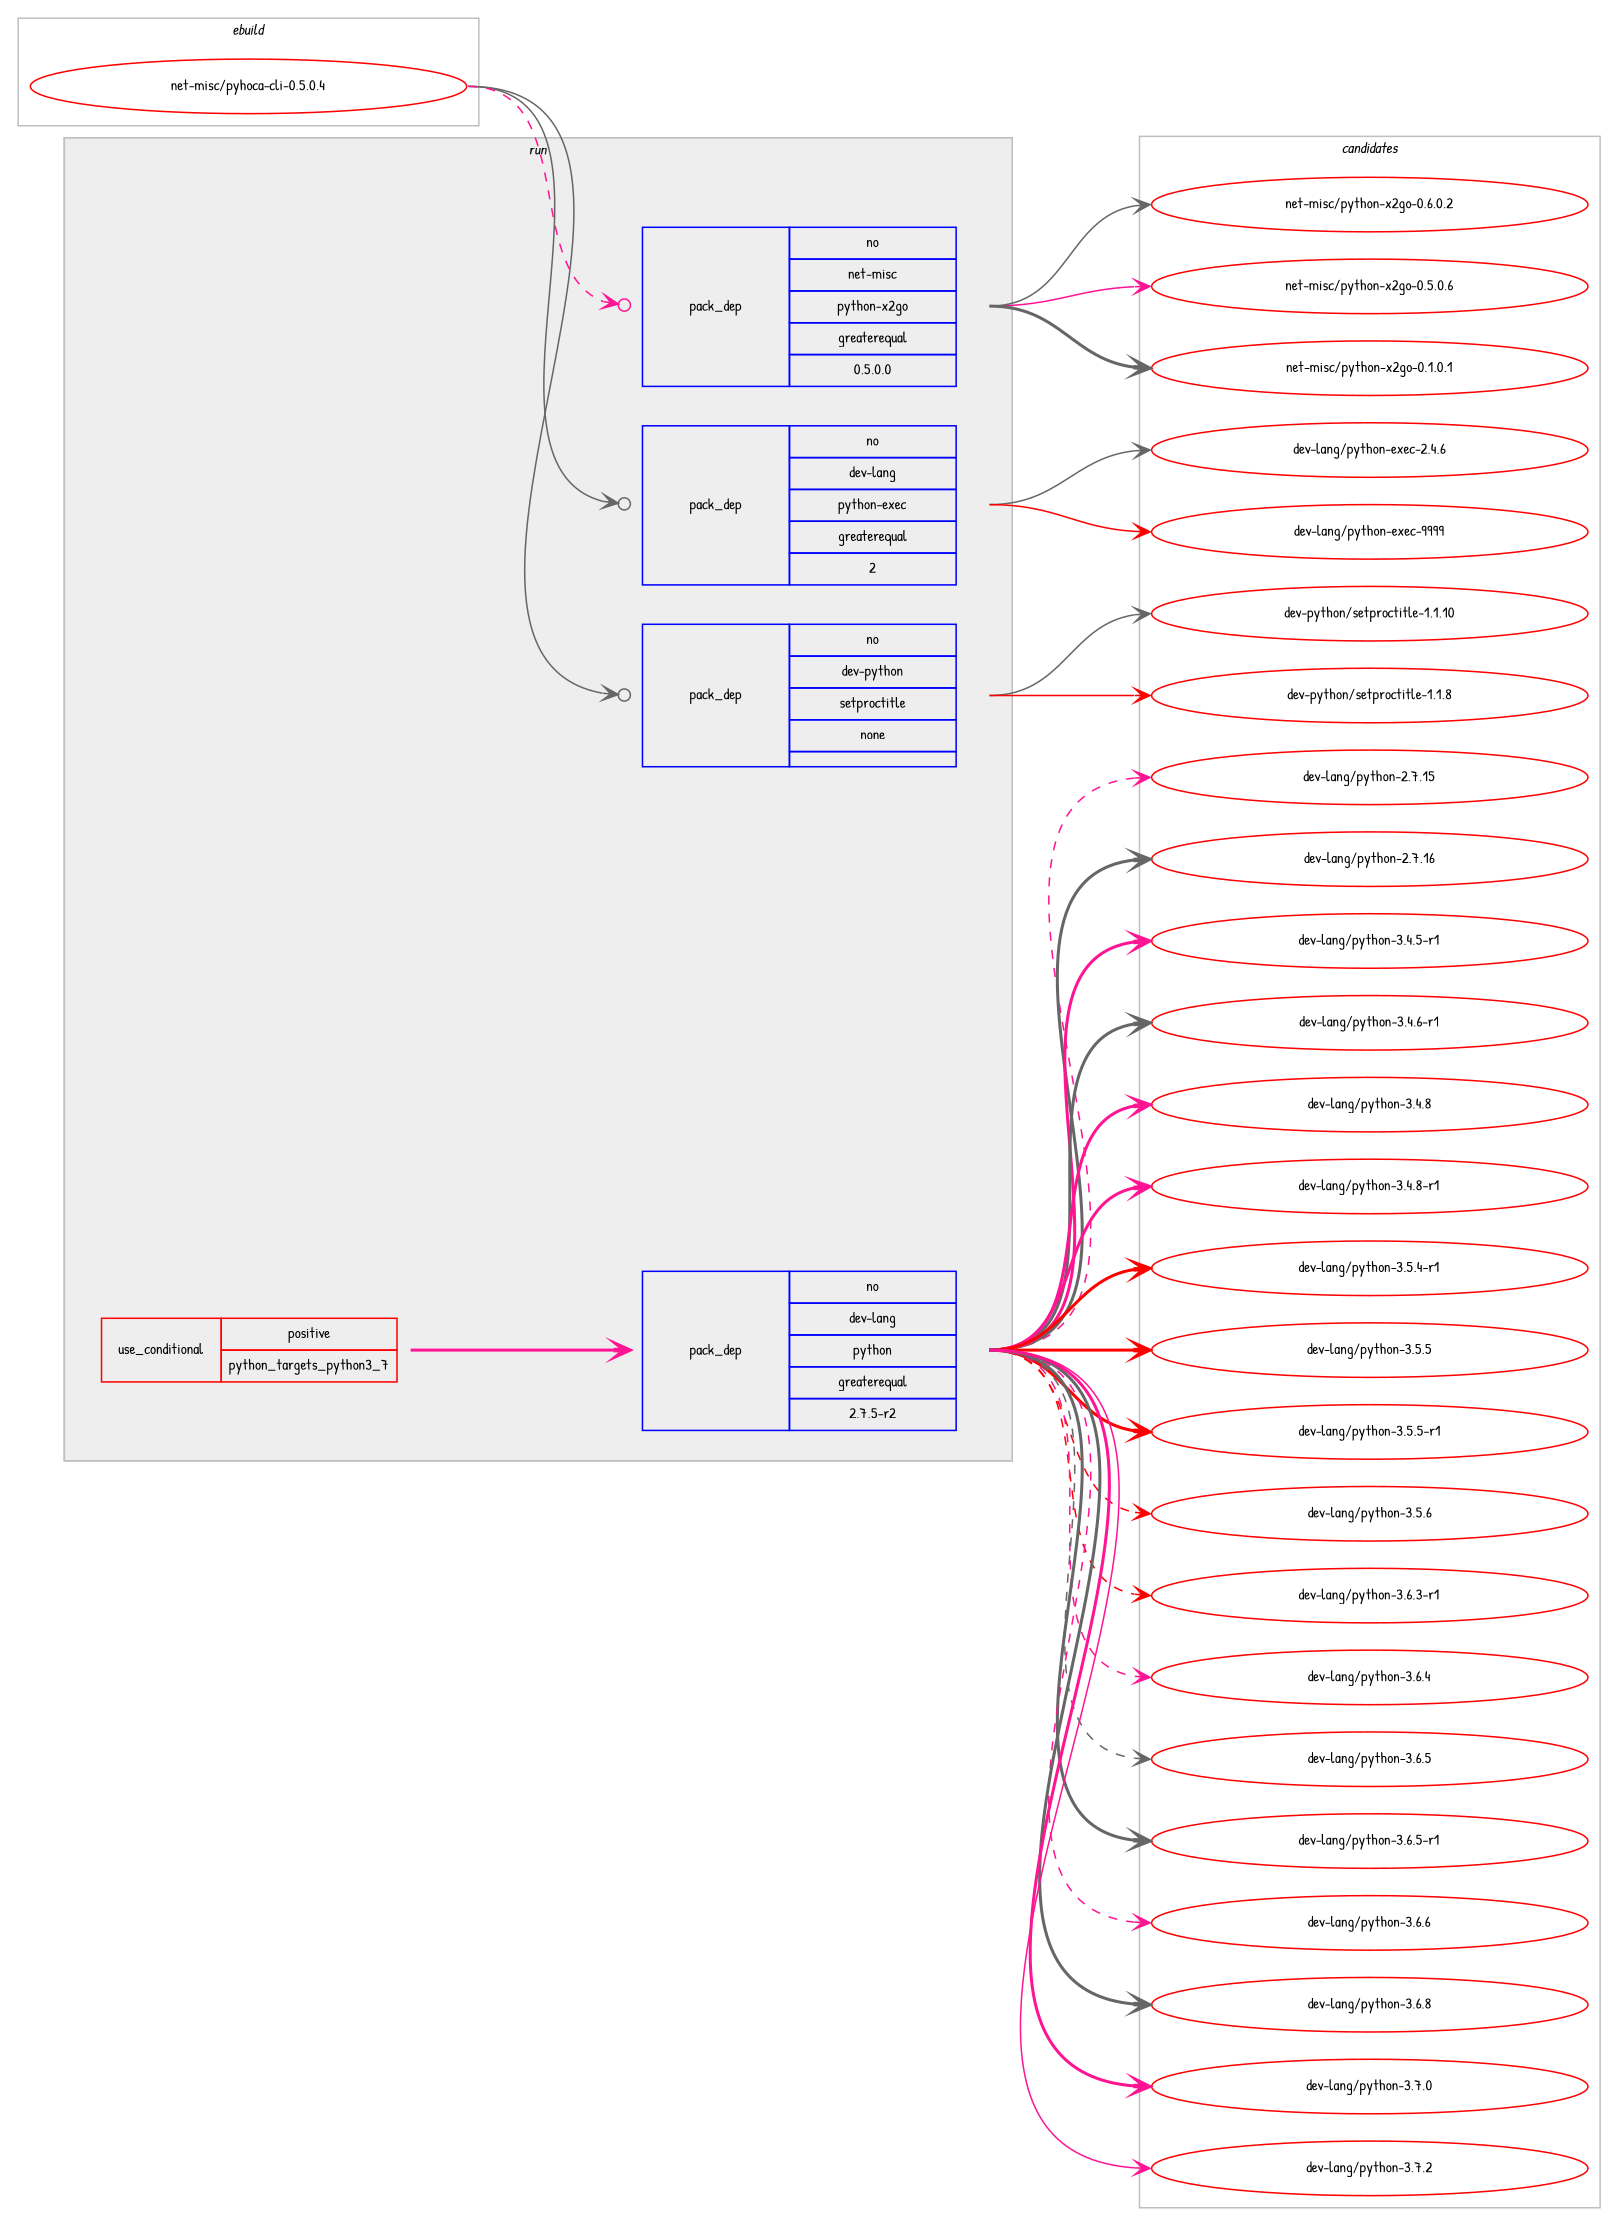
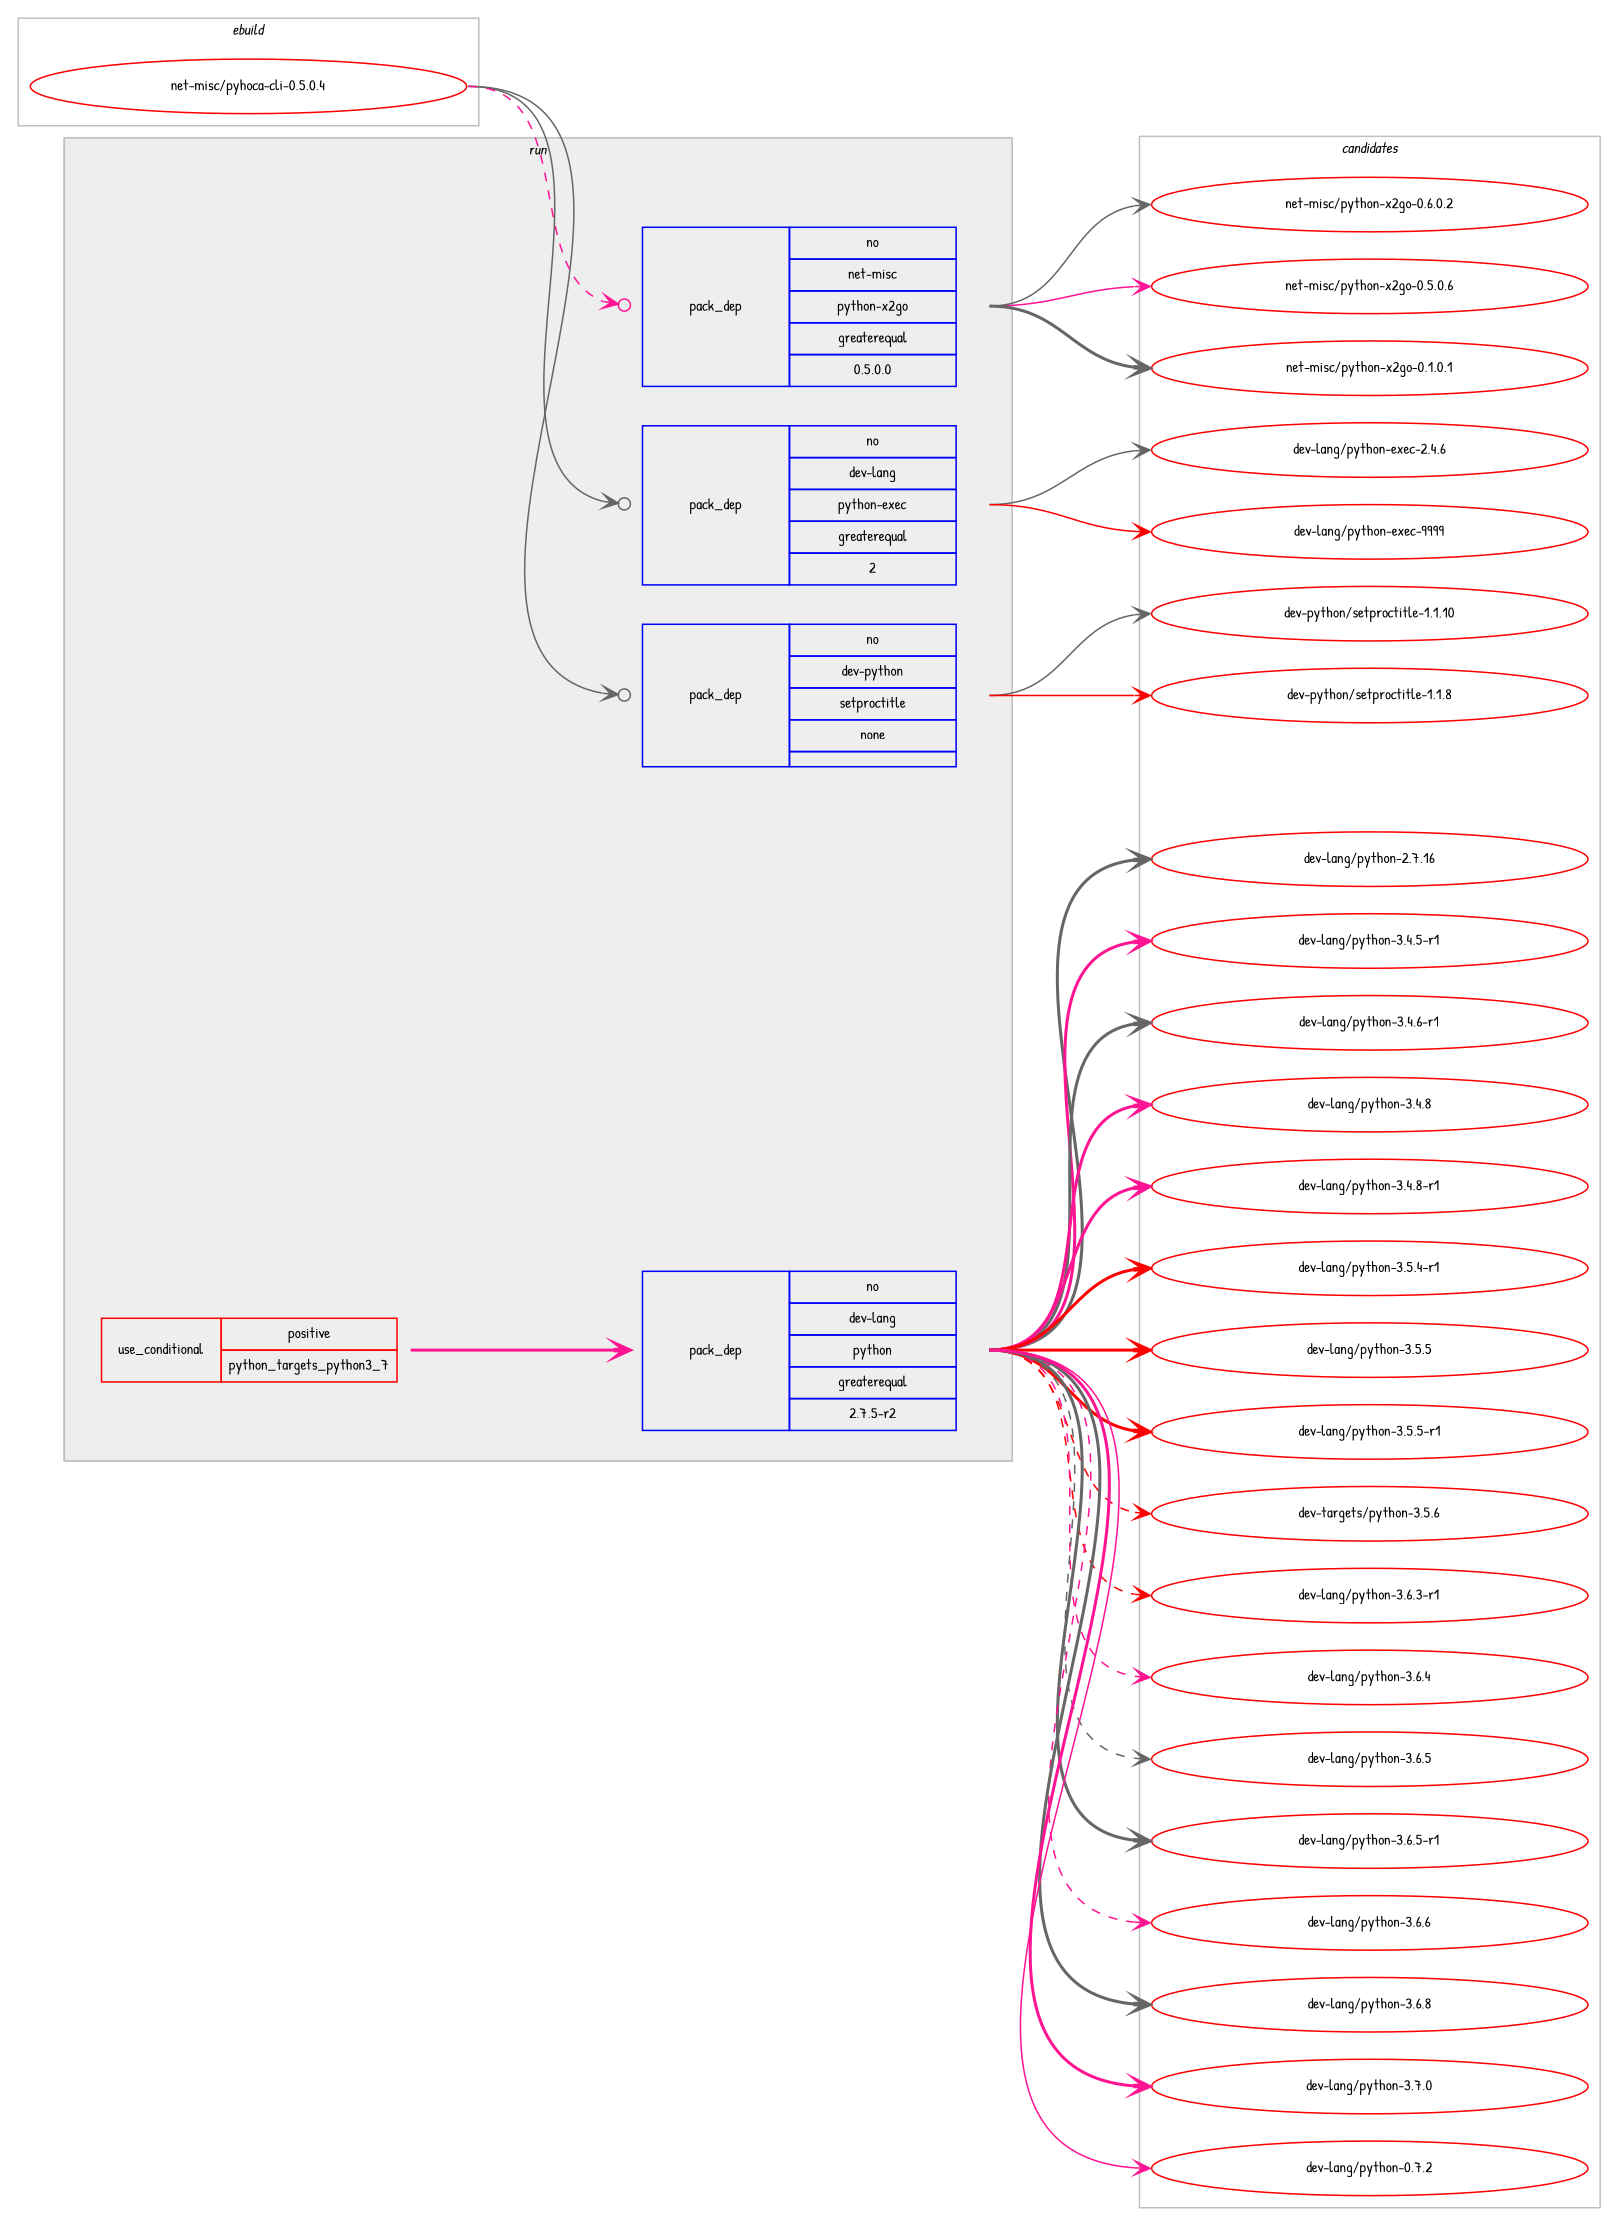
(1370, 777) -> none
(1370, 1514) -> (1370, 1514)
(1370, 2168) -> (1370, 2168)
